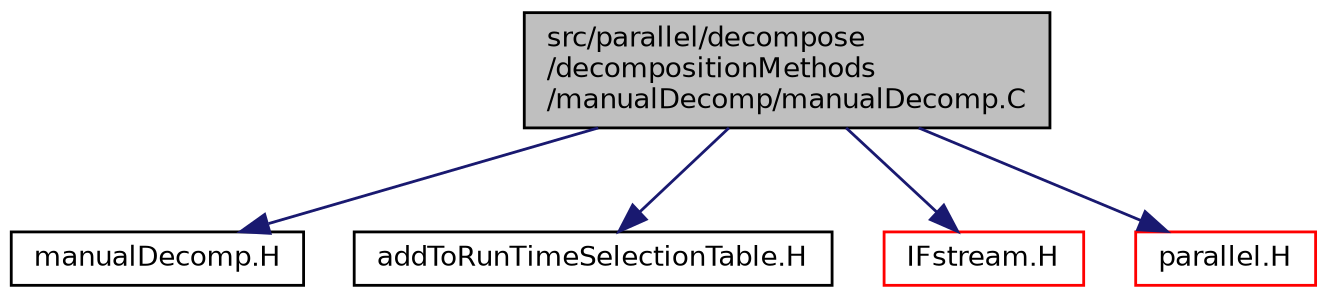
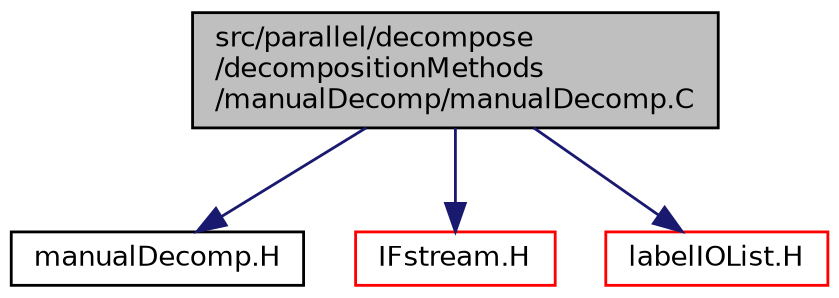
(593, 259) -> none
(1226, 259) -> (717, 259)
